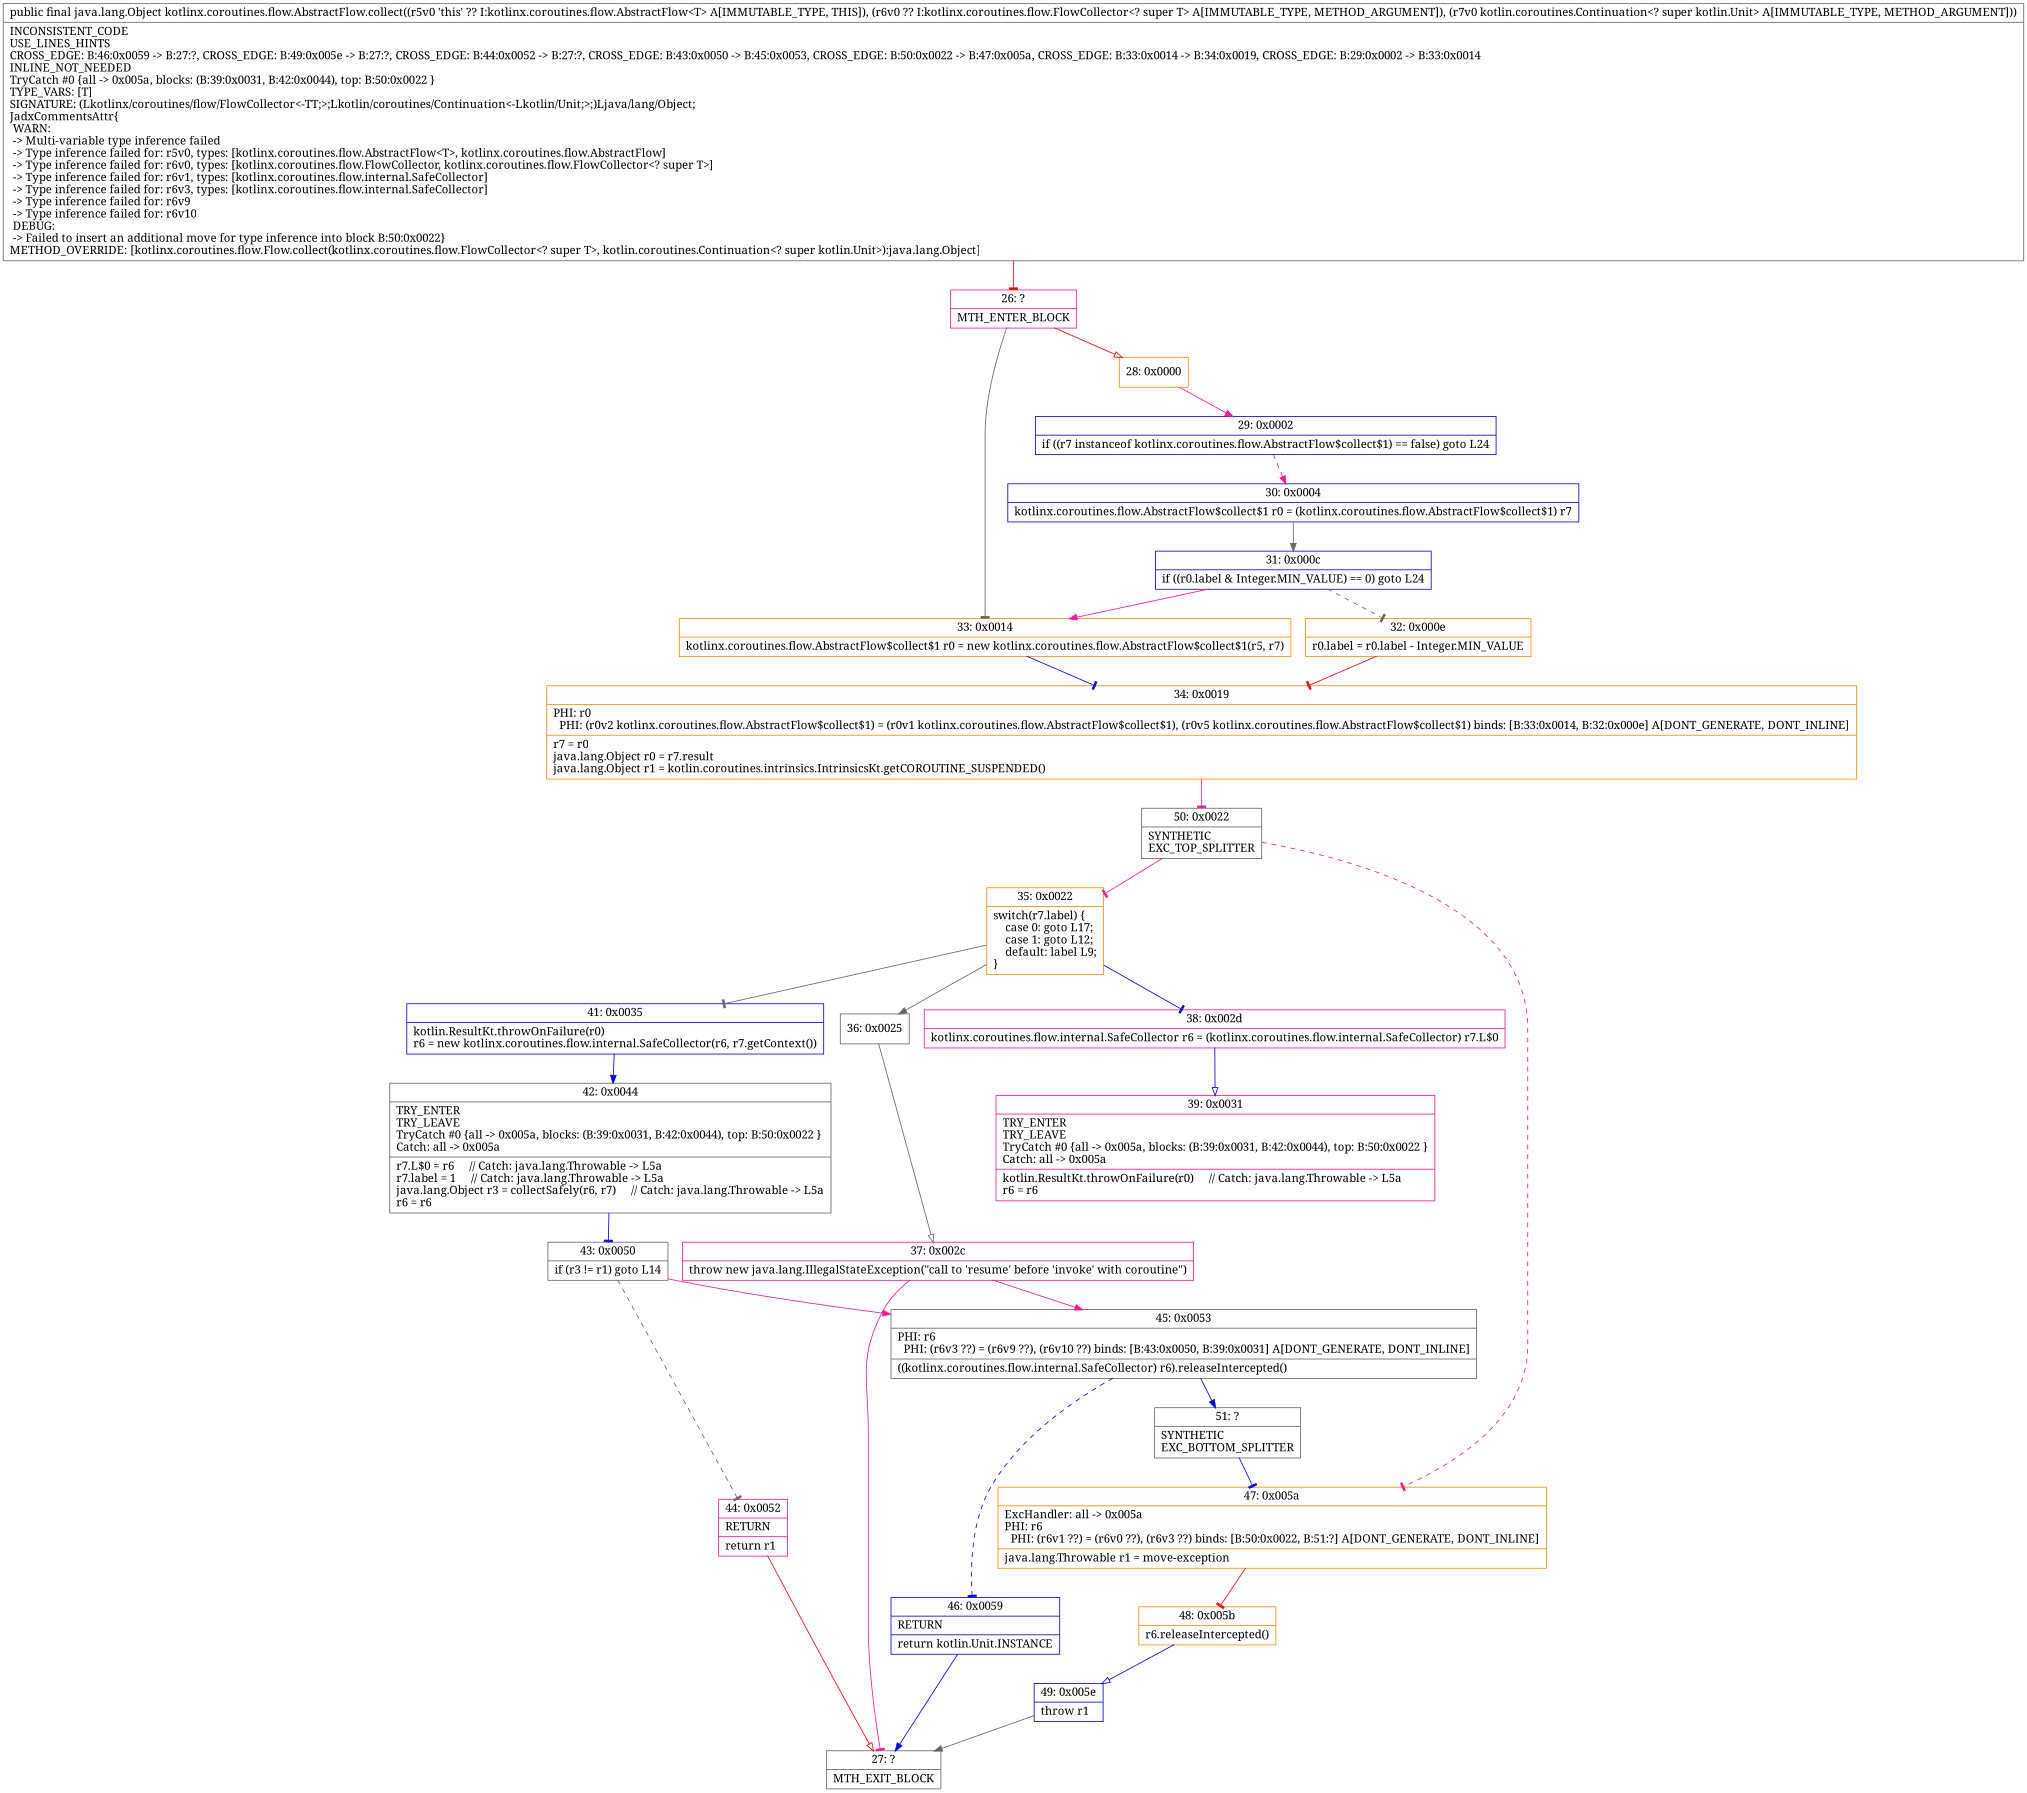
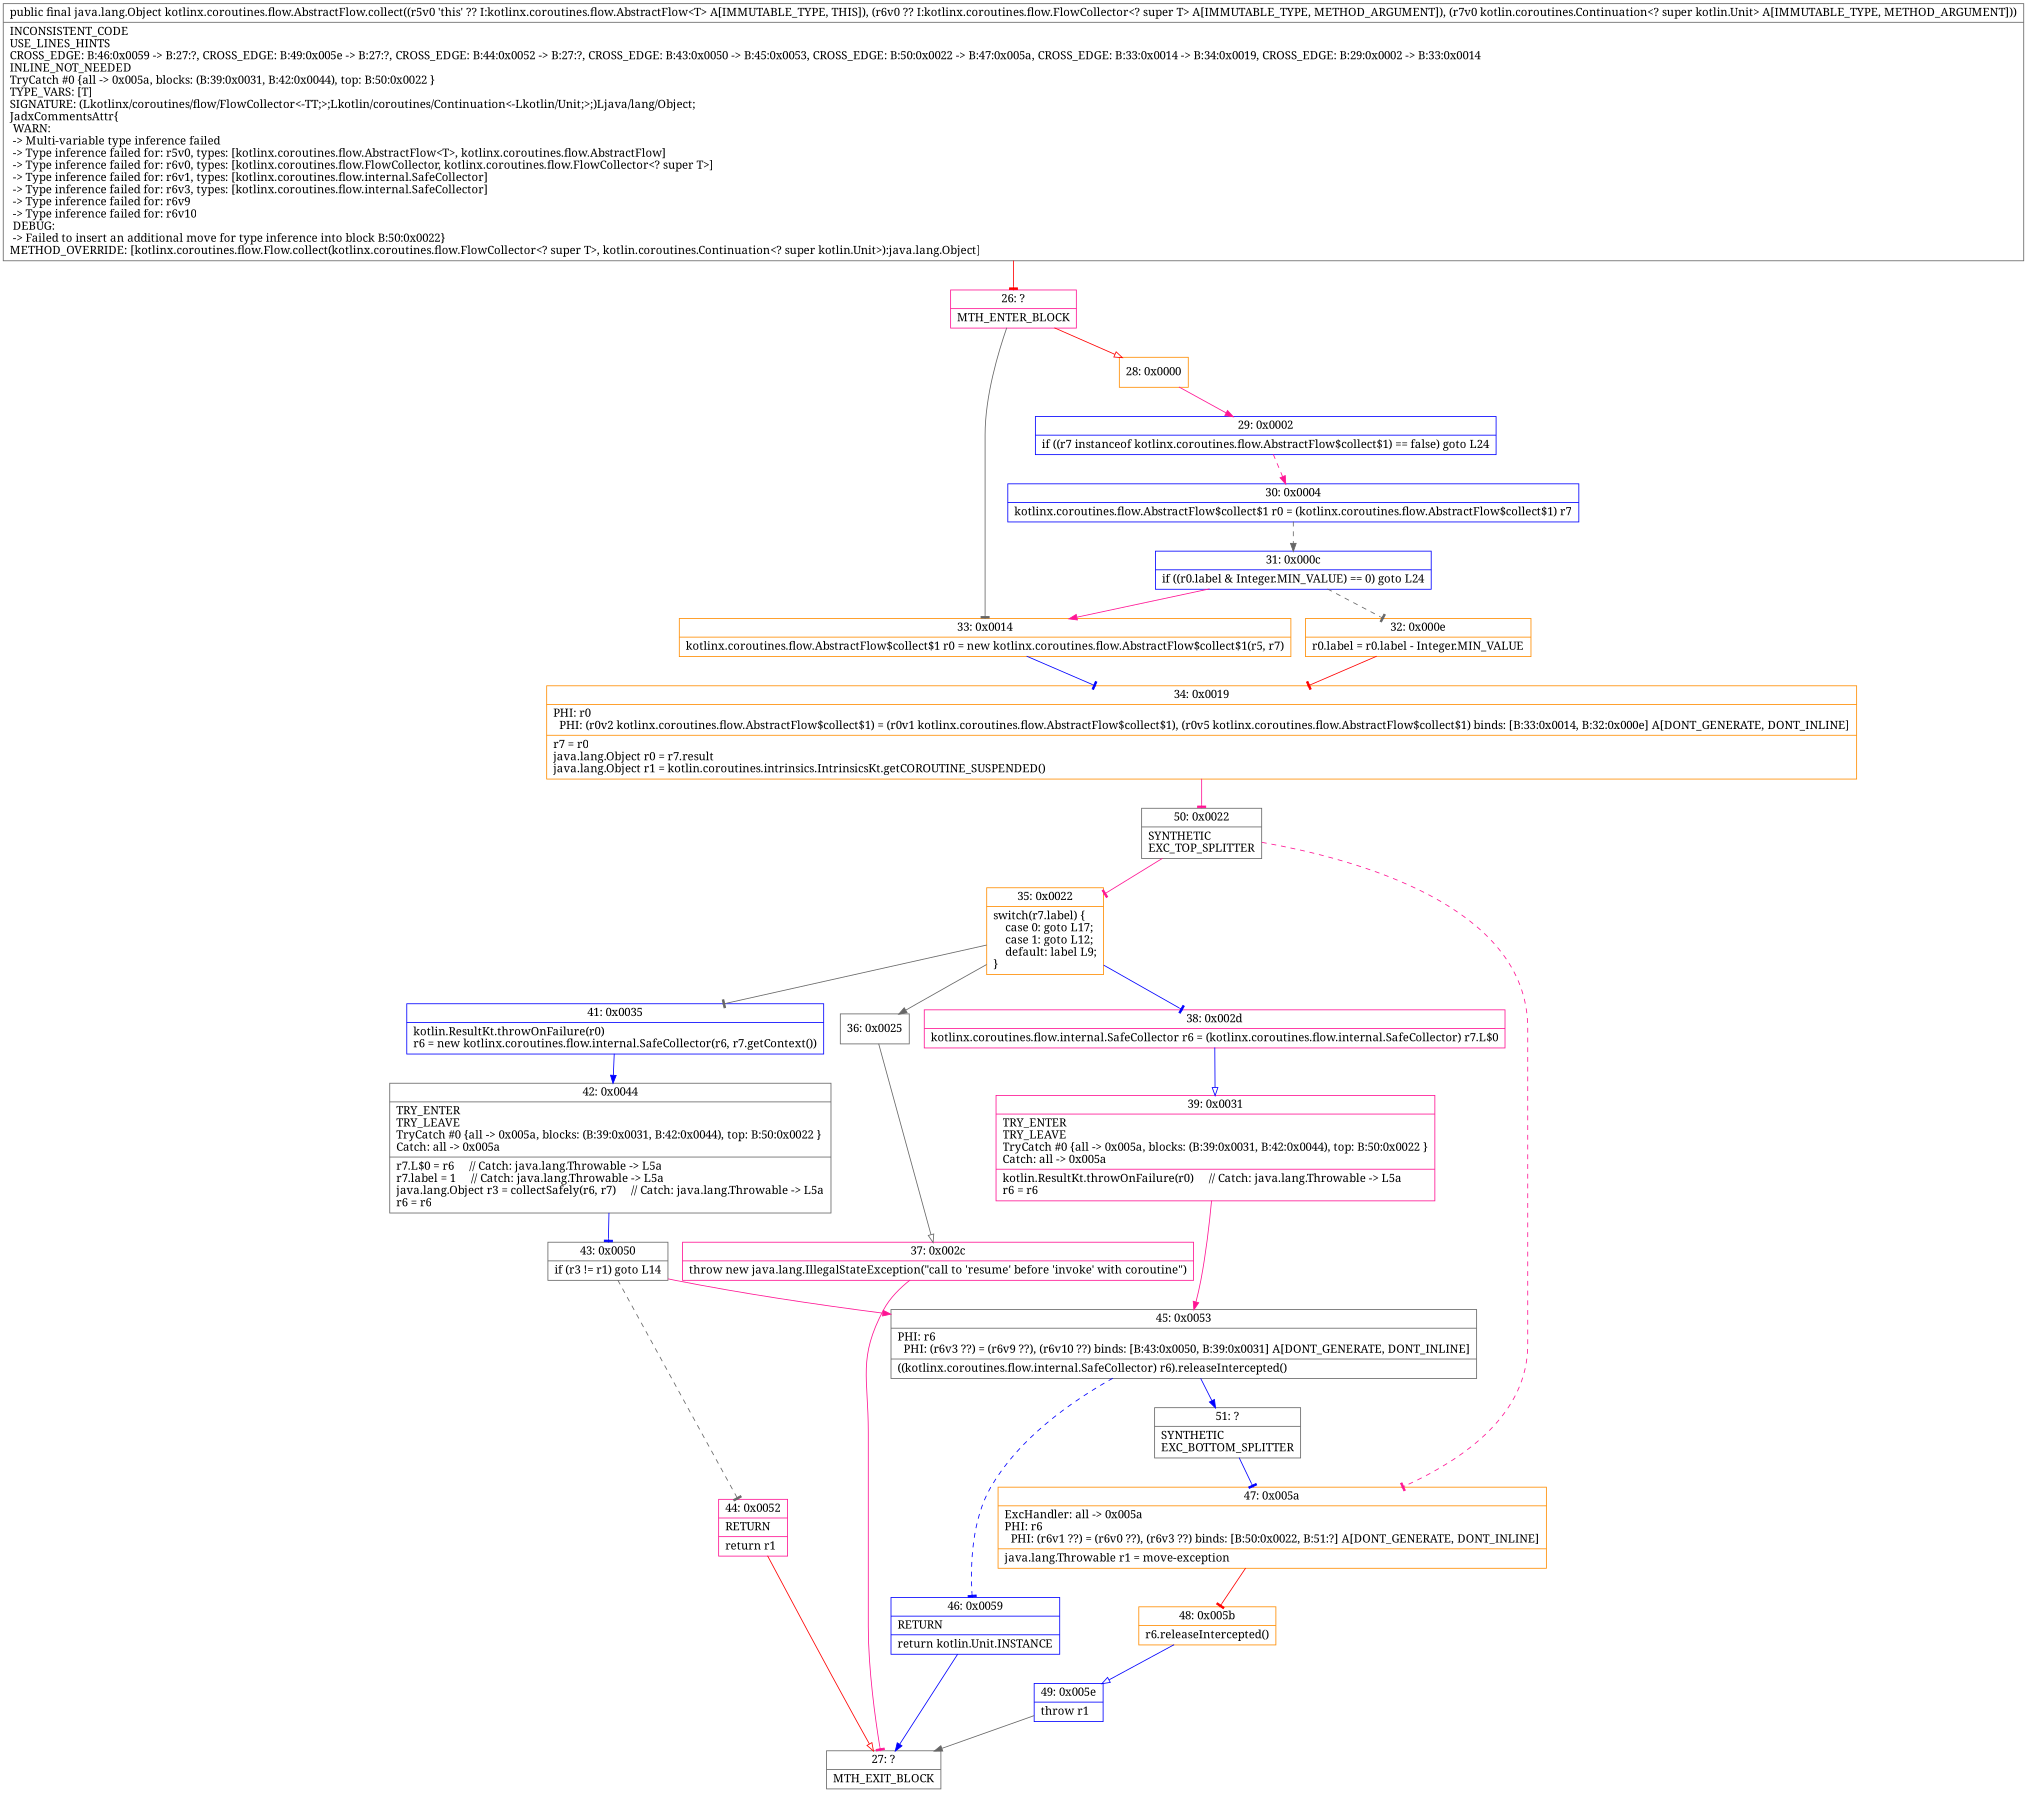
(1293, 532) -> (1293, 532)
(1034, 1294) -> (1206, 1252)
